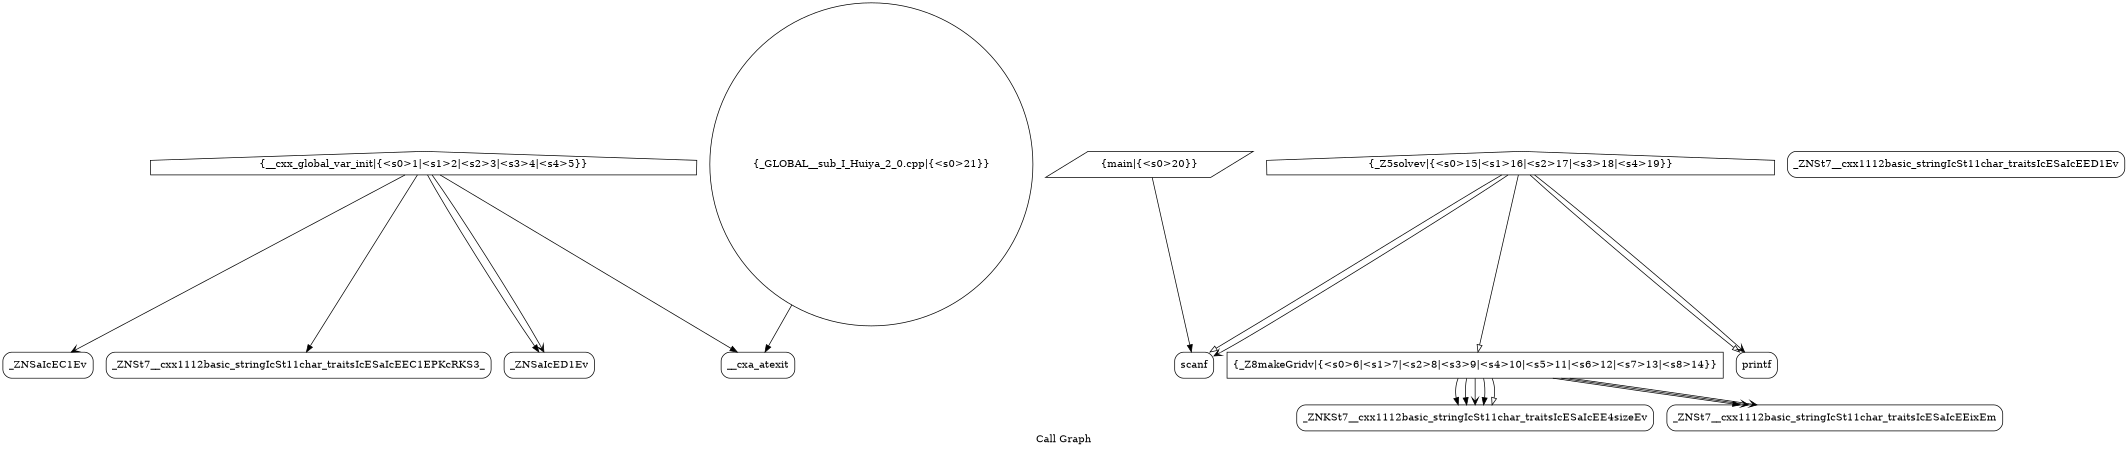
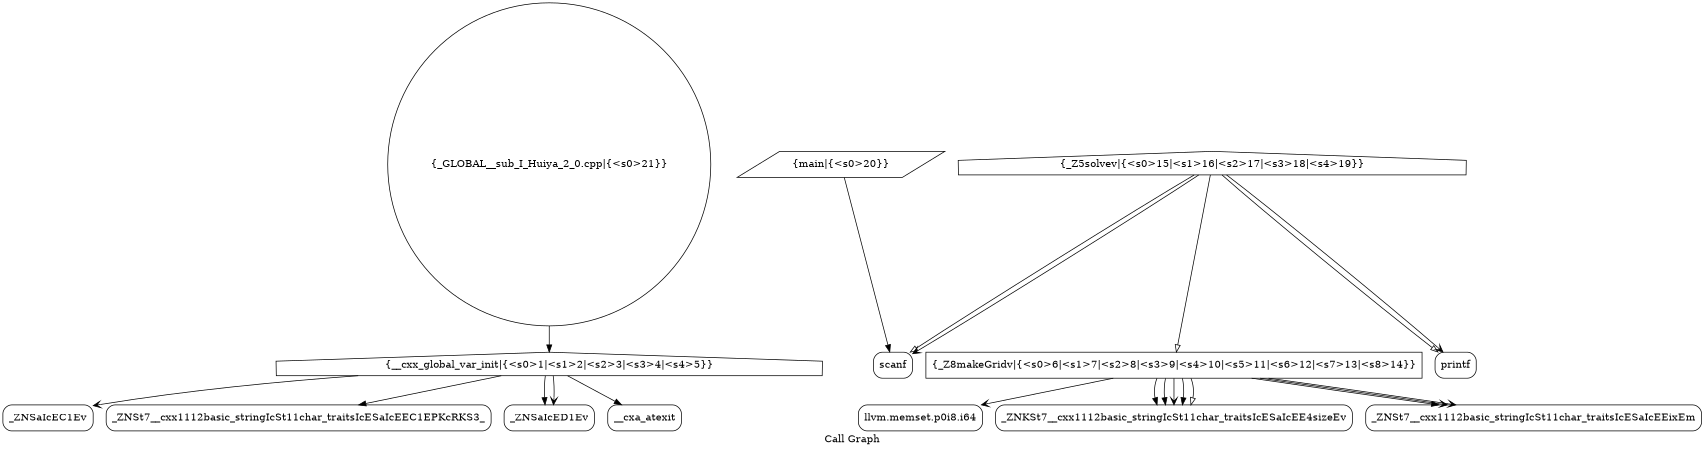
(1956, 164) -> none
(780, 325) -> (549, 335)
none -> (920, 418)
